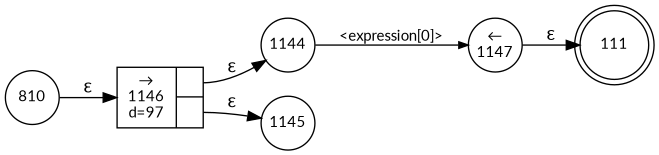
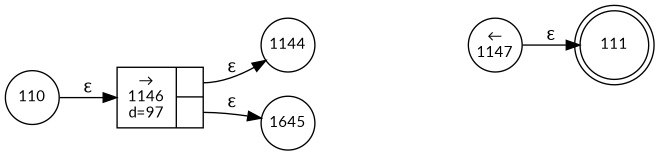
(387, 45) -> none
(32, 98) -> (32, 98)
(288, 123) -> (288, 123)
